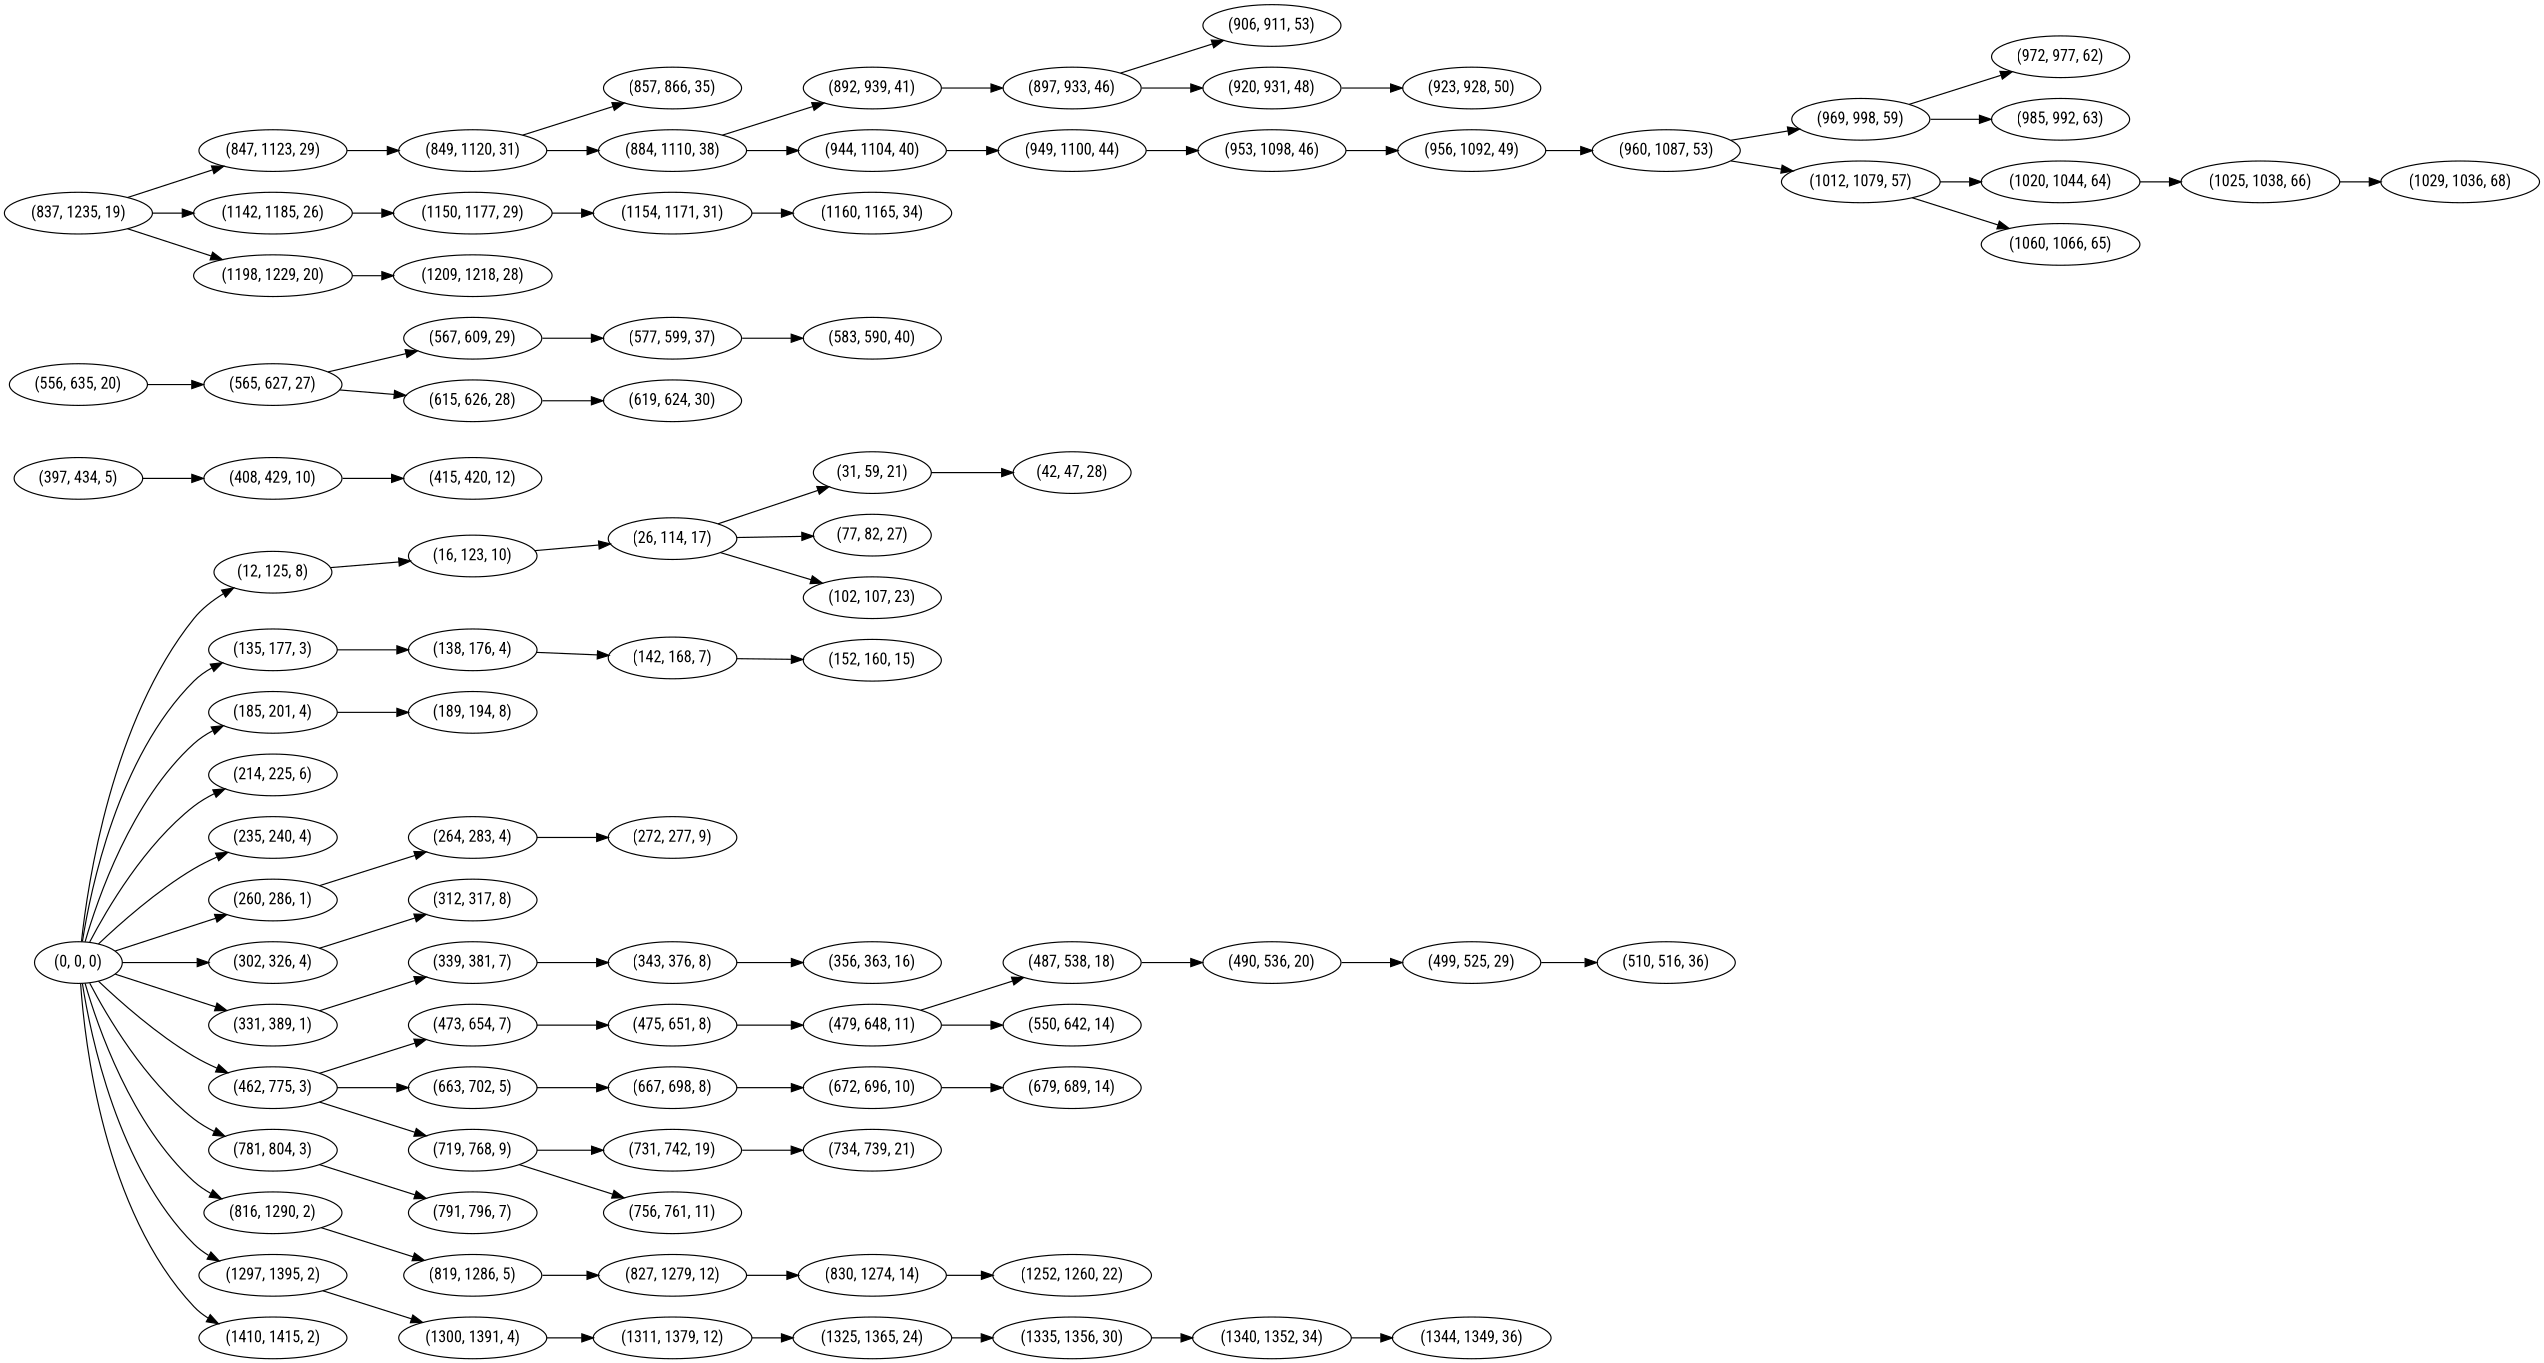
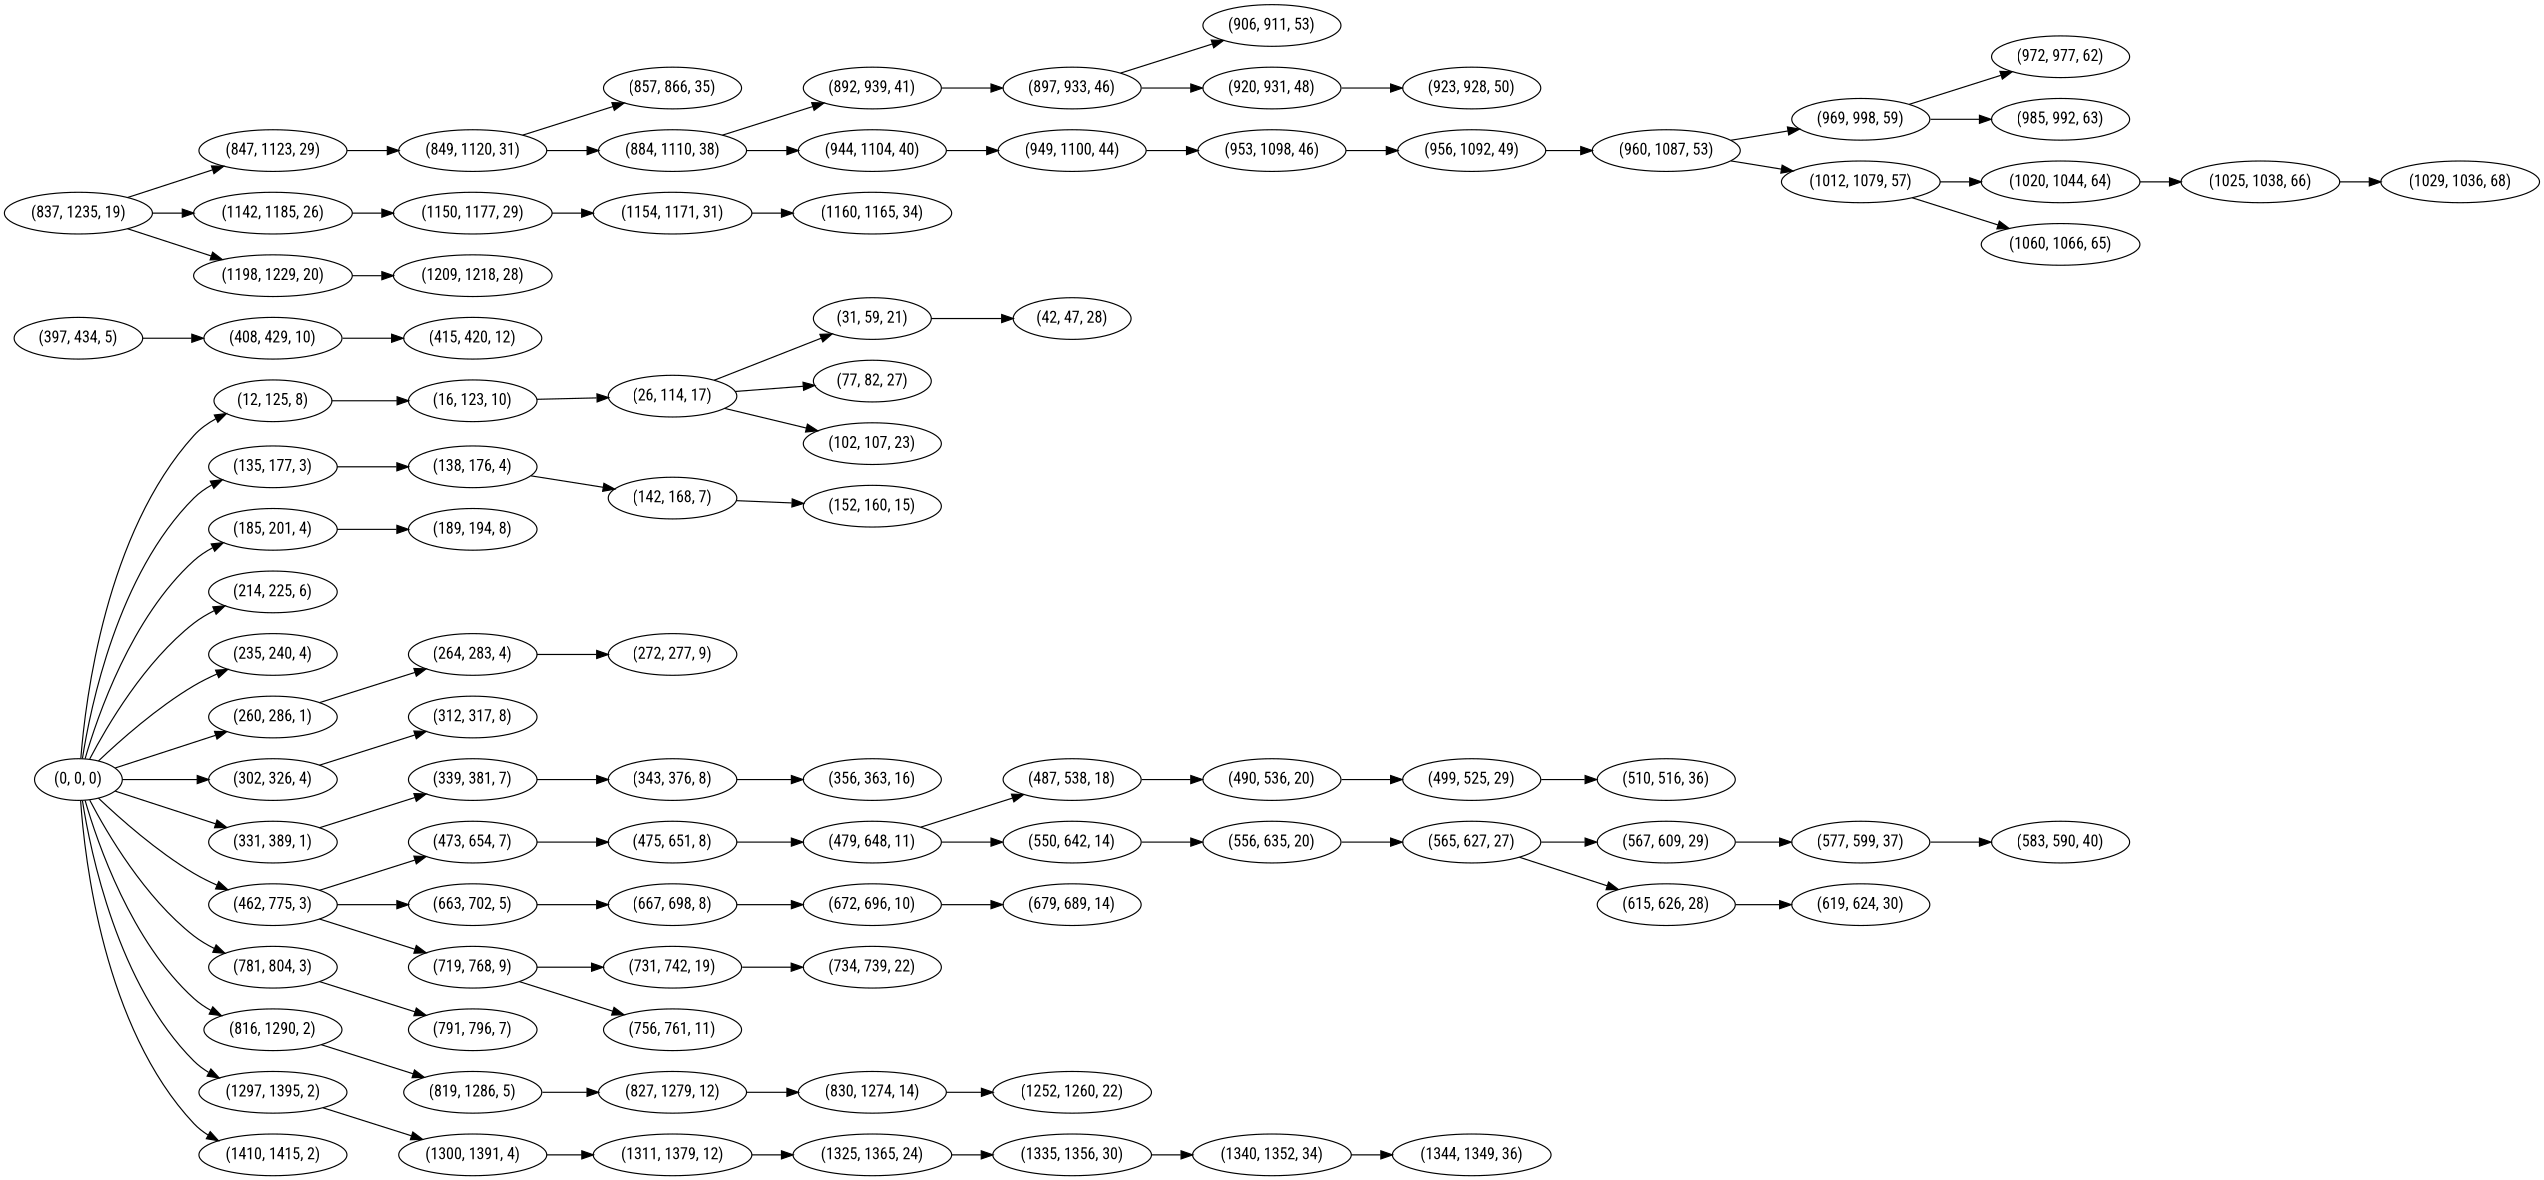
none -> (1166, 842)
(872, 1150) -> (872, 967)
